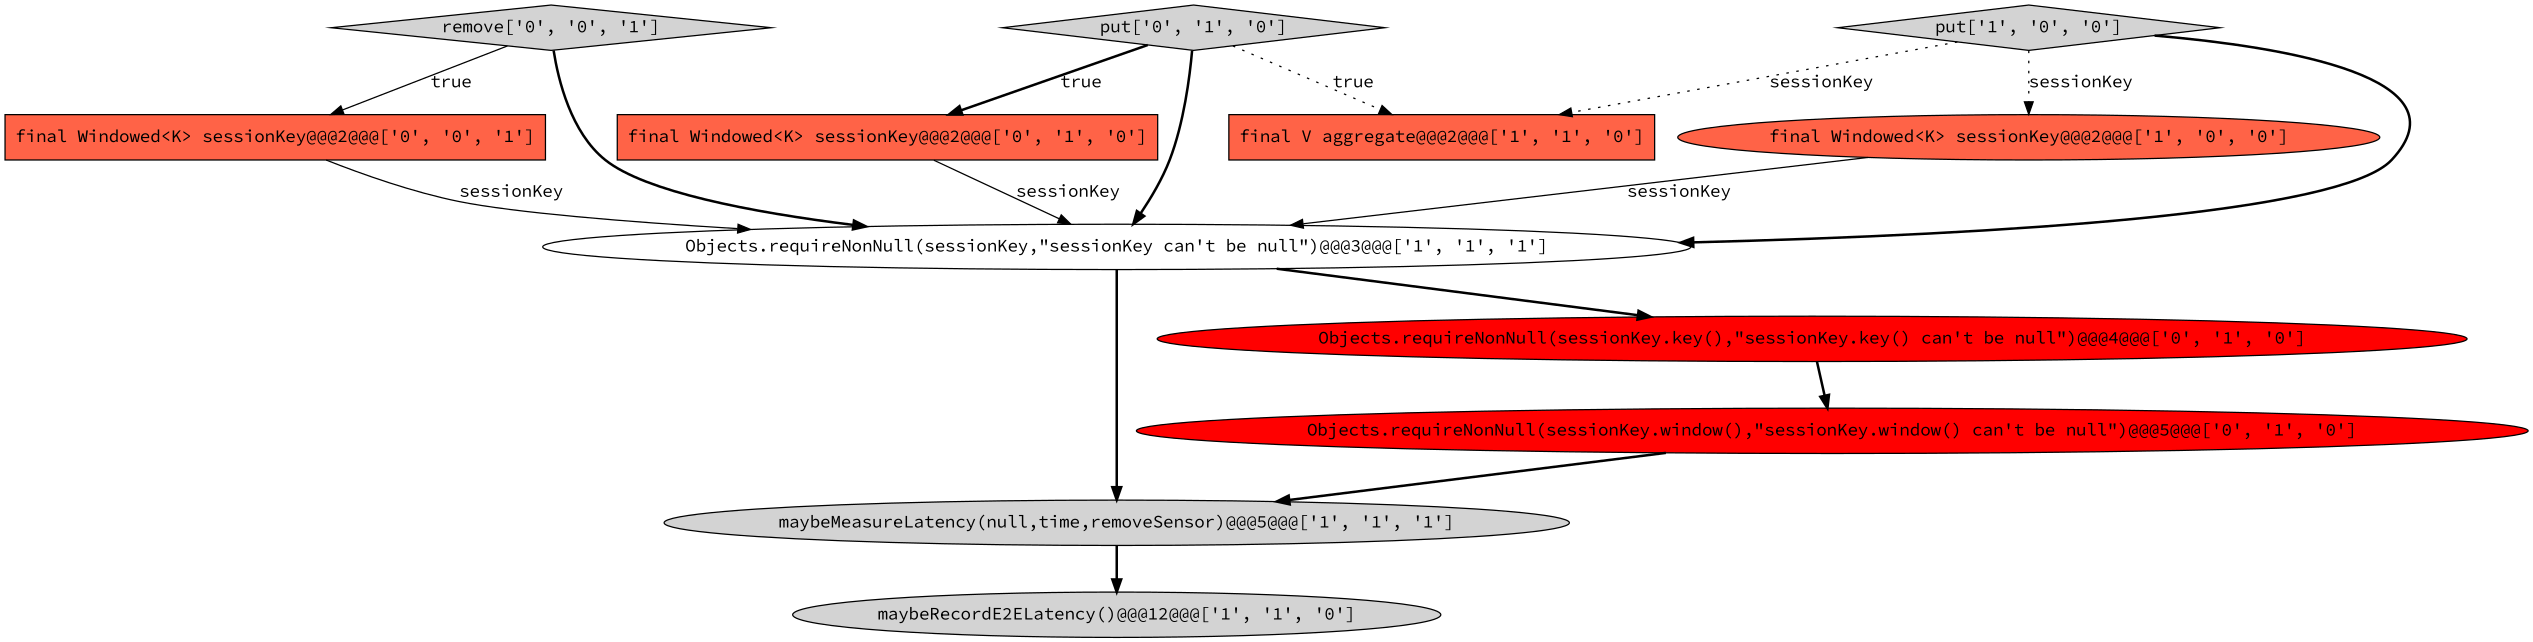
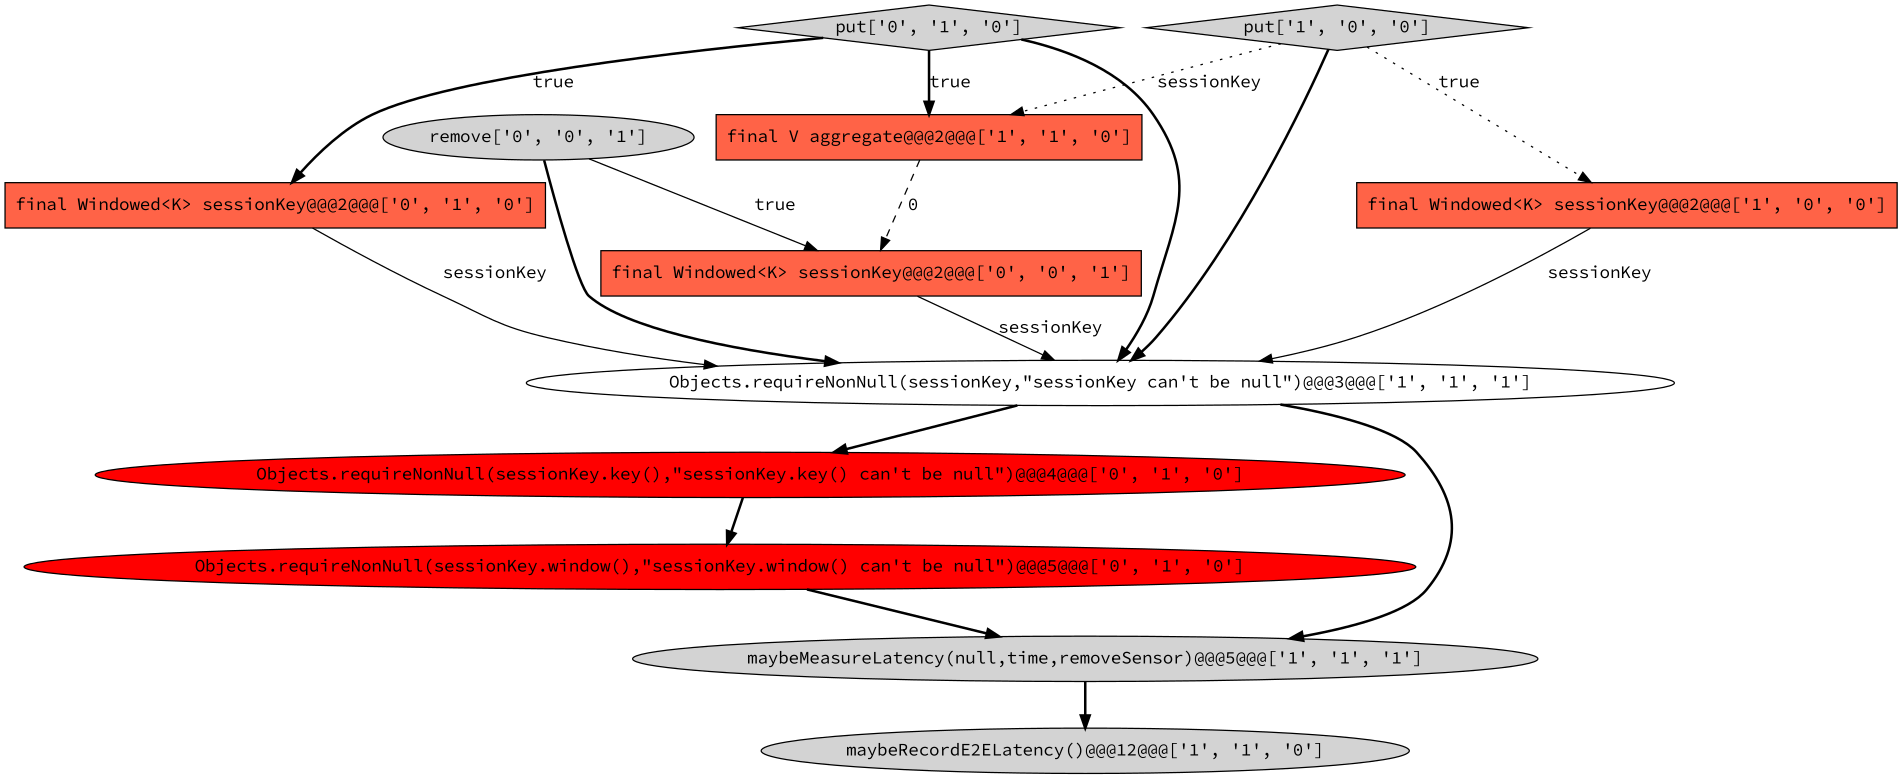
(551, 28) -> (539, 137)
(1306, 78) -> (929, 76)
(2081, 83) -> (1459, 83)
(2029, 137) -> (1627, 205)
none -> (903, 199)
